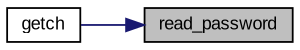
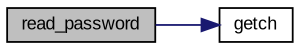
(103, 25) -> (179, 25)
